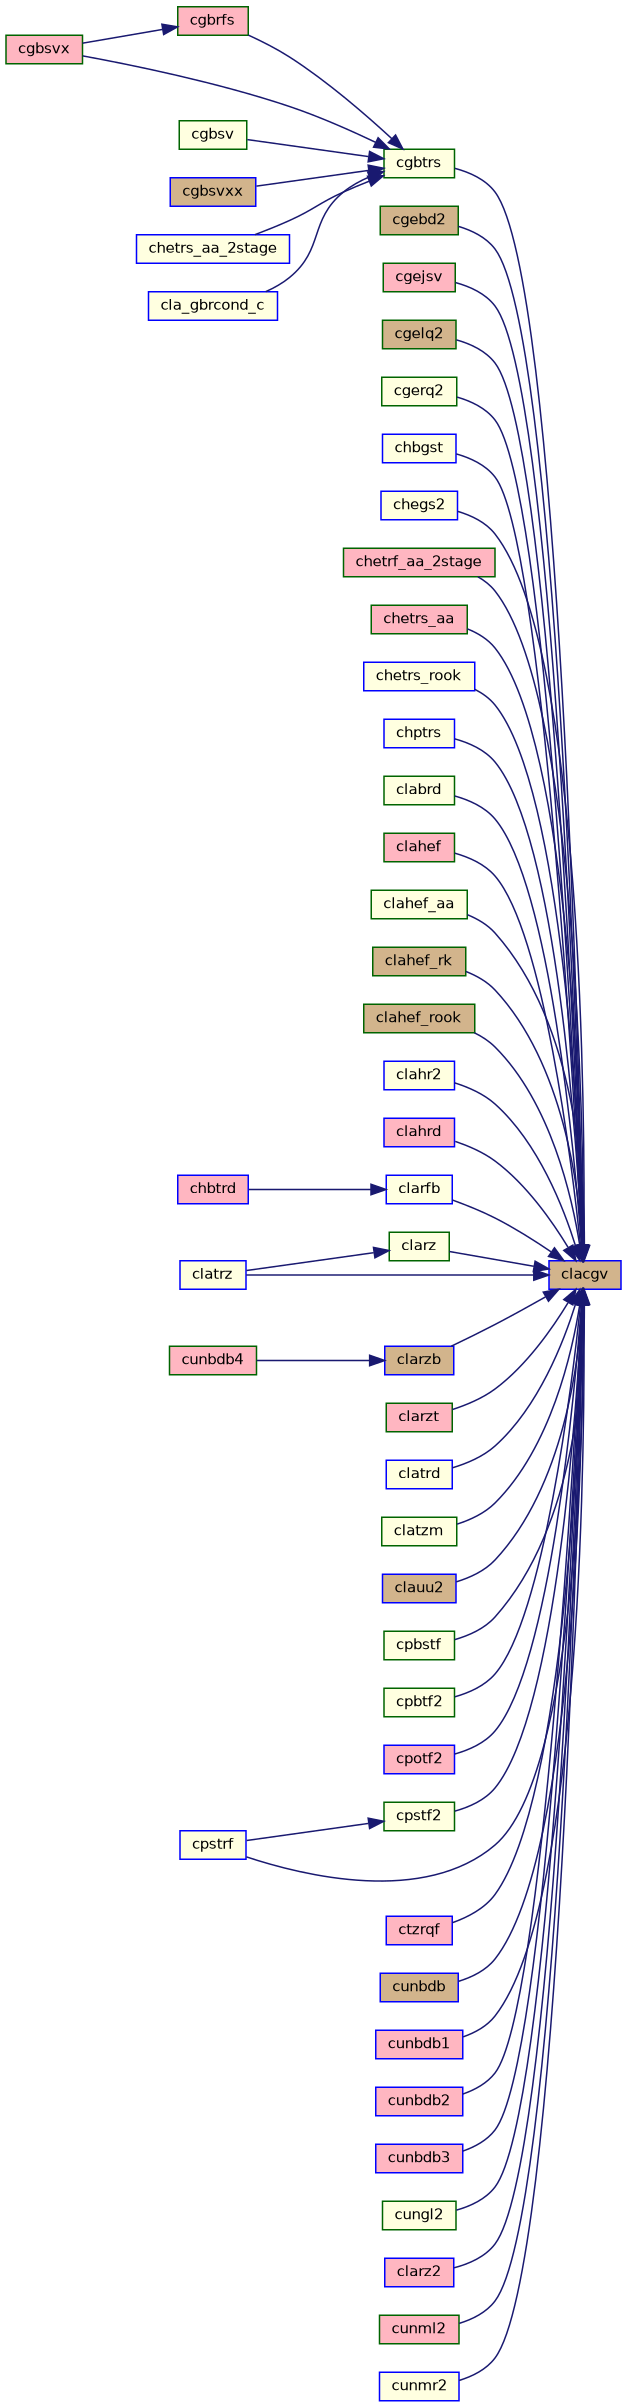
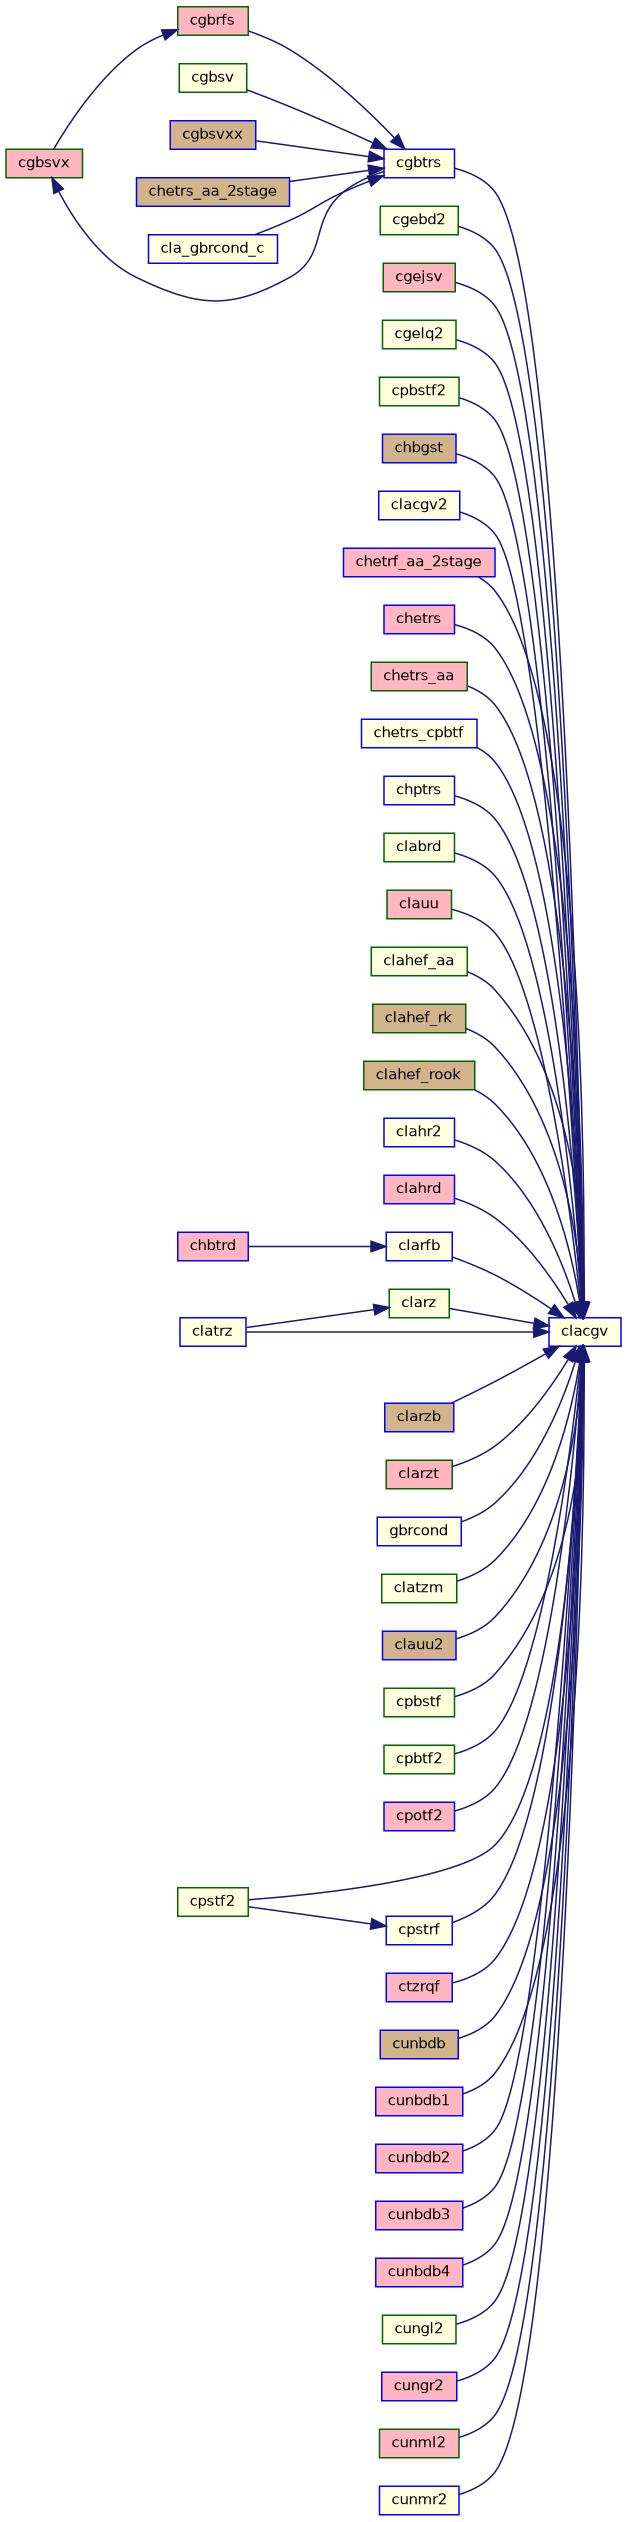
(232, 89) -> (229, 300)
(419, 164) -> (419, 164)
(419, 220) -> (419, 220)
(213, 249) -> (213, 192)
(419, 334) -> (419, 334)
(419, 392) -> (419, 392)
(419, 448) -> (419, 448)
(419, 506) -> (419, 506)
(419, 562) -> (419, 562)
none -> (419, 620)
(419, 676) -> (419, 734)
(419, 848) -> (419, 904)
(585, 1275) -> (585, 1332)
(213, 1360) -> (419, 2272)
(313, 1360) -> (558, 1825)
(419, 1474) -> (419, 1532)
(308, 1832) -> (310, 1915)
(419, 2272) -> (419, 2386)
